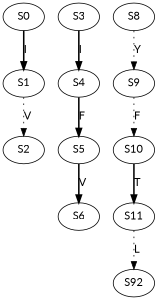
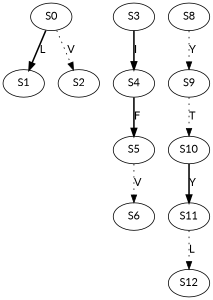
(25, 50) -> (43, 50)
(24, 113) -> (64, 47)
(137, 117) -> (192, 117)
(79, 179) -> (134, 179)
(137, 183) -> (193, 183)
(134, 283) -> (189, 283)
